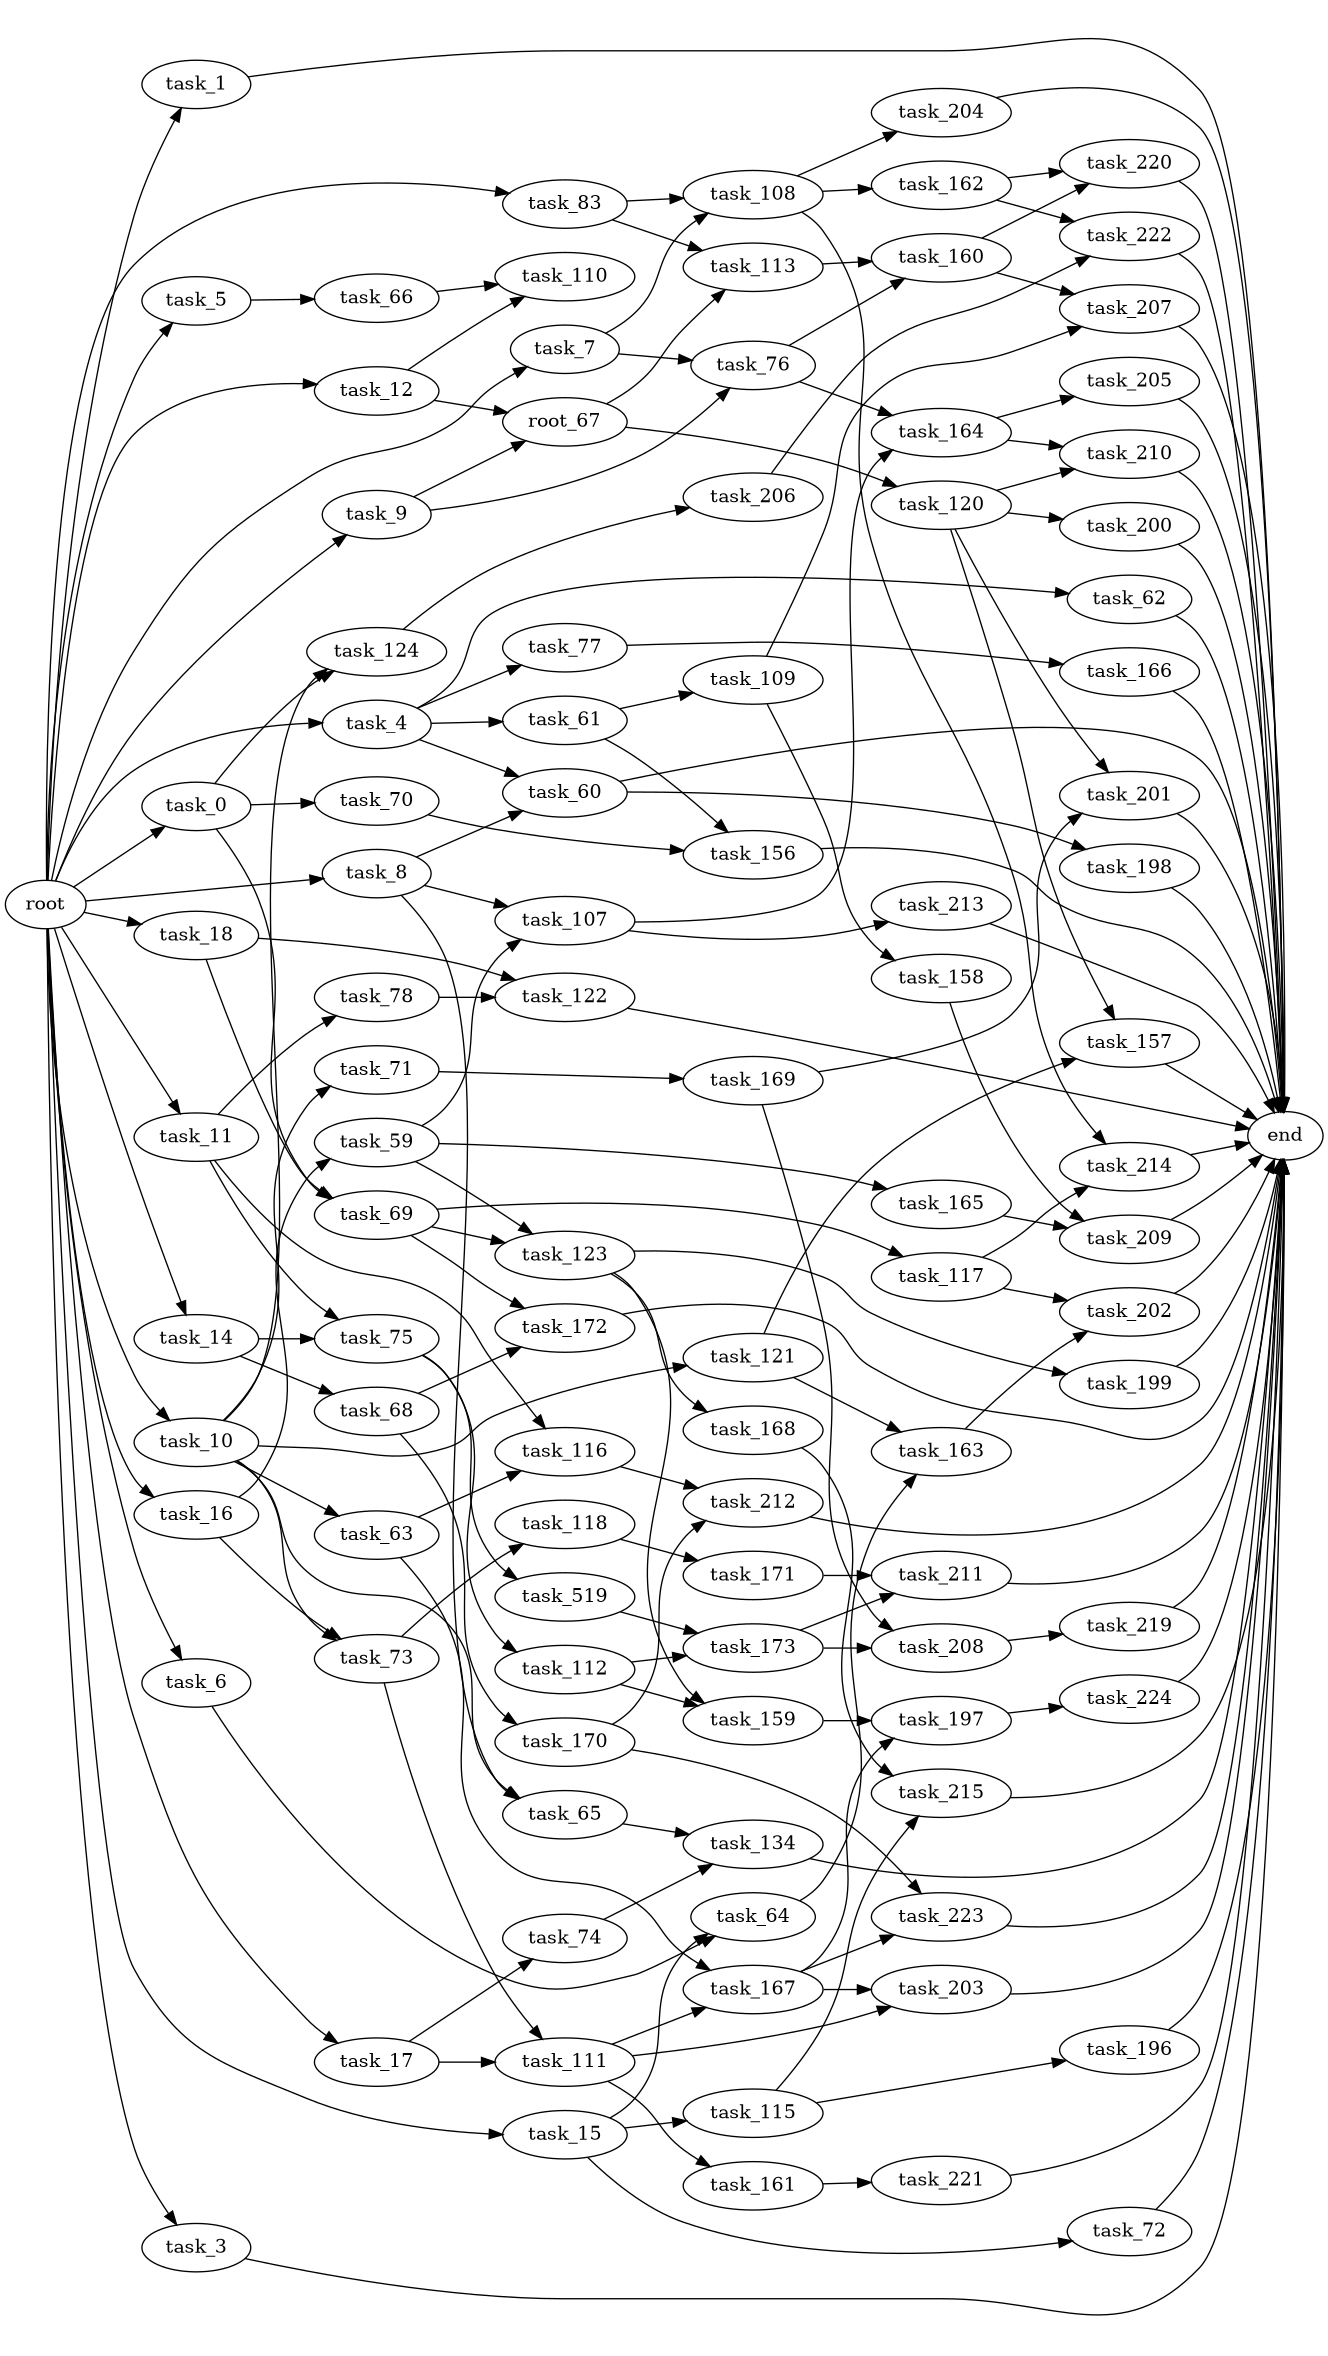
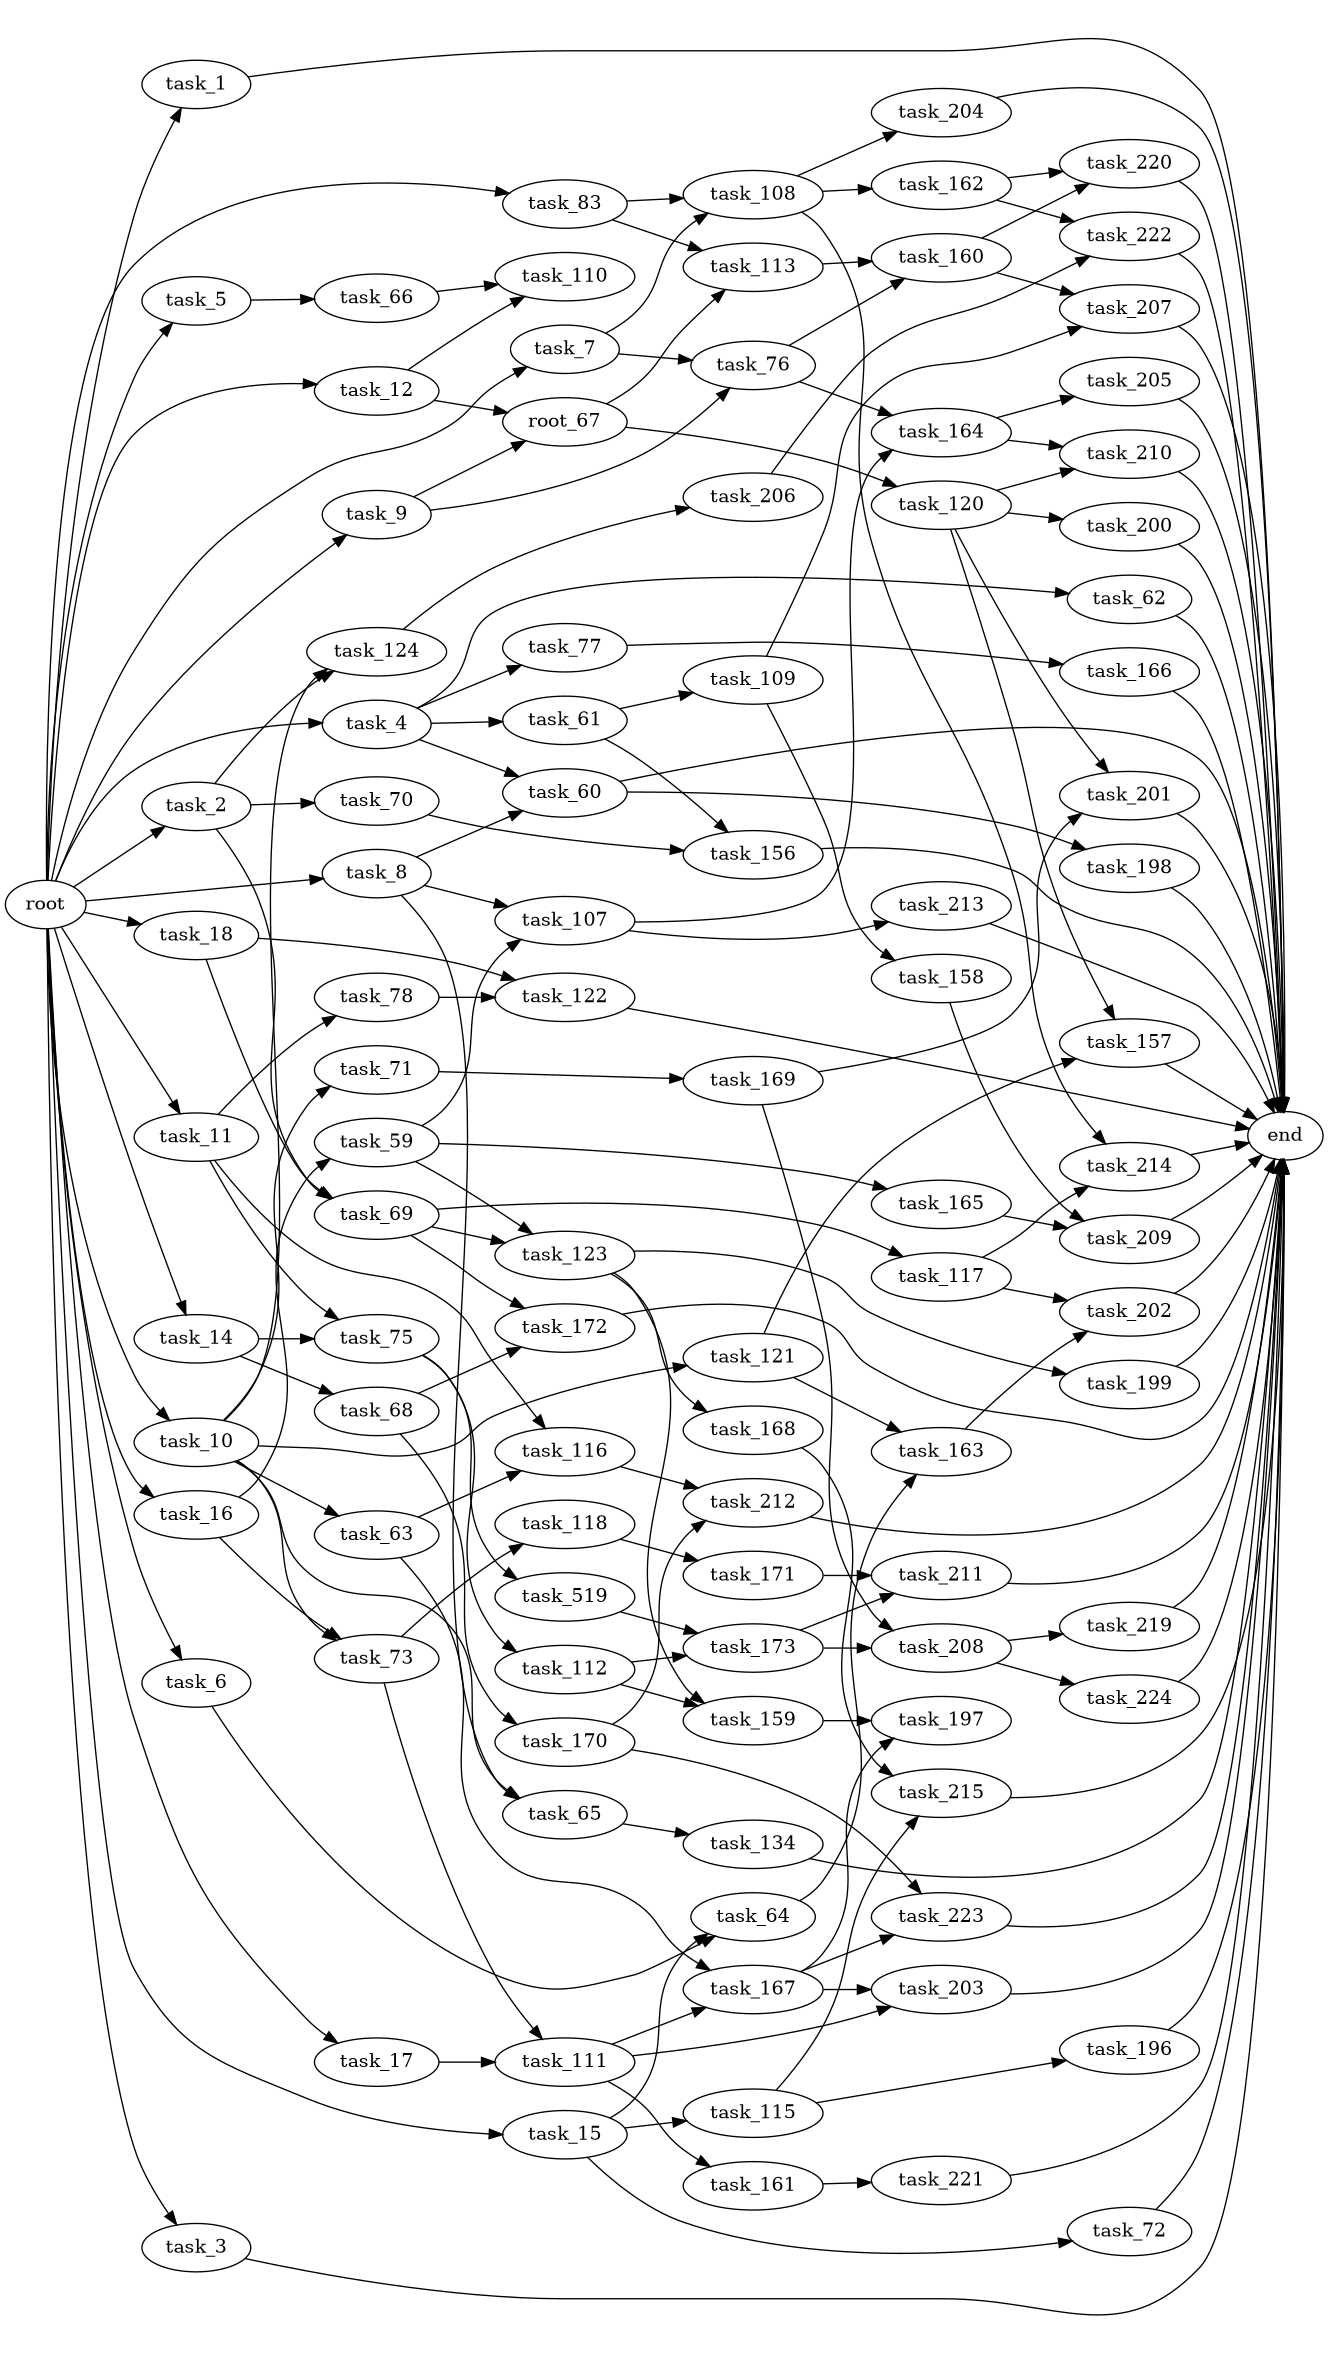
(196, 806) -> (196, 806)
(1029, 1711) -> (1029, 1672)
(565, 1938) -> none
